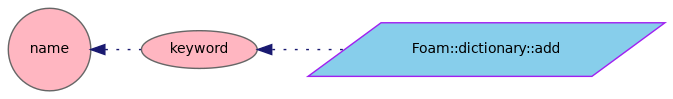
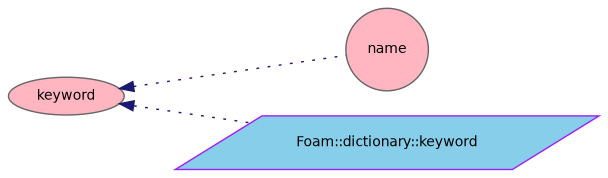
(123, 50) -> (240, 71)
(486, 50) -> (387, 143)
